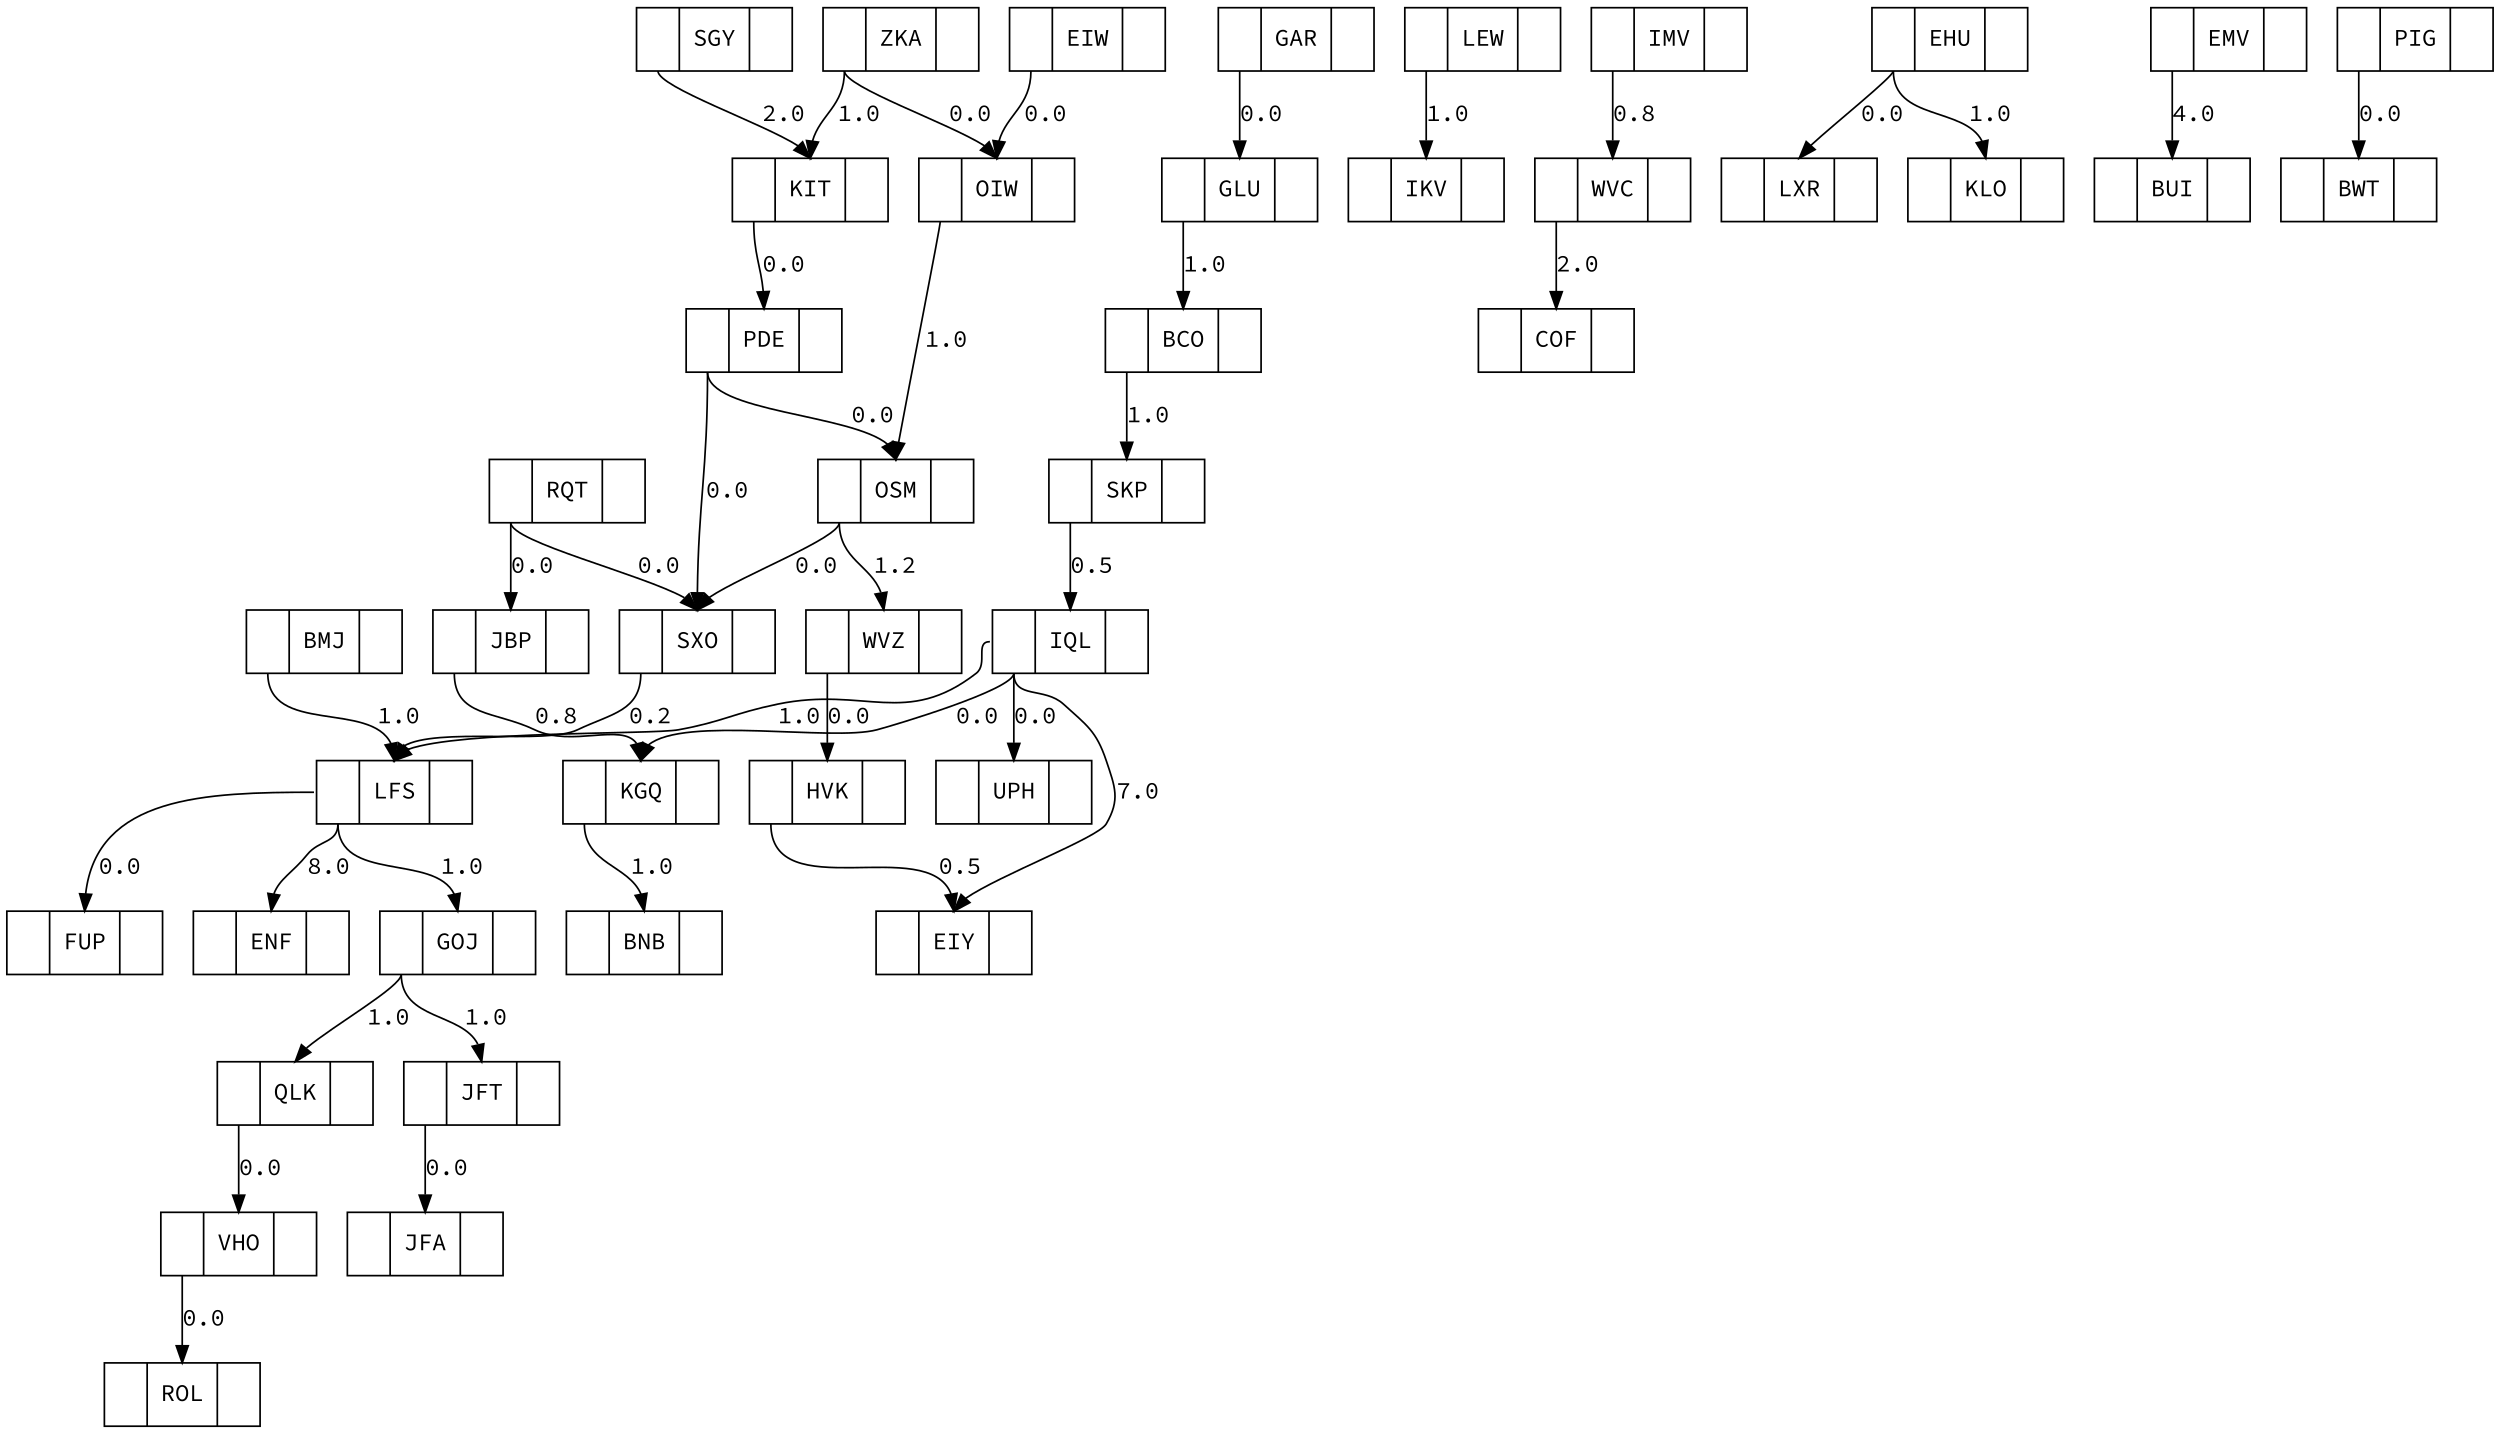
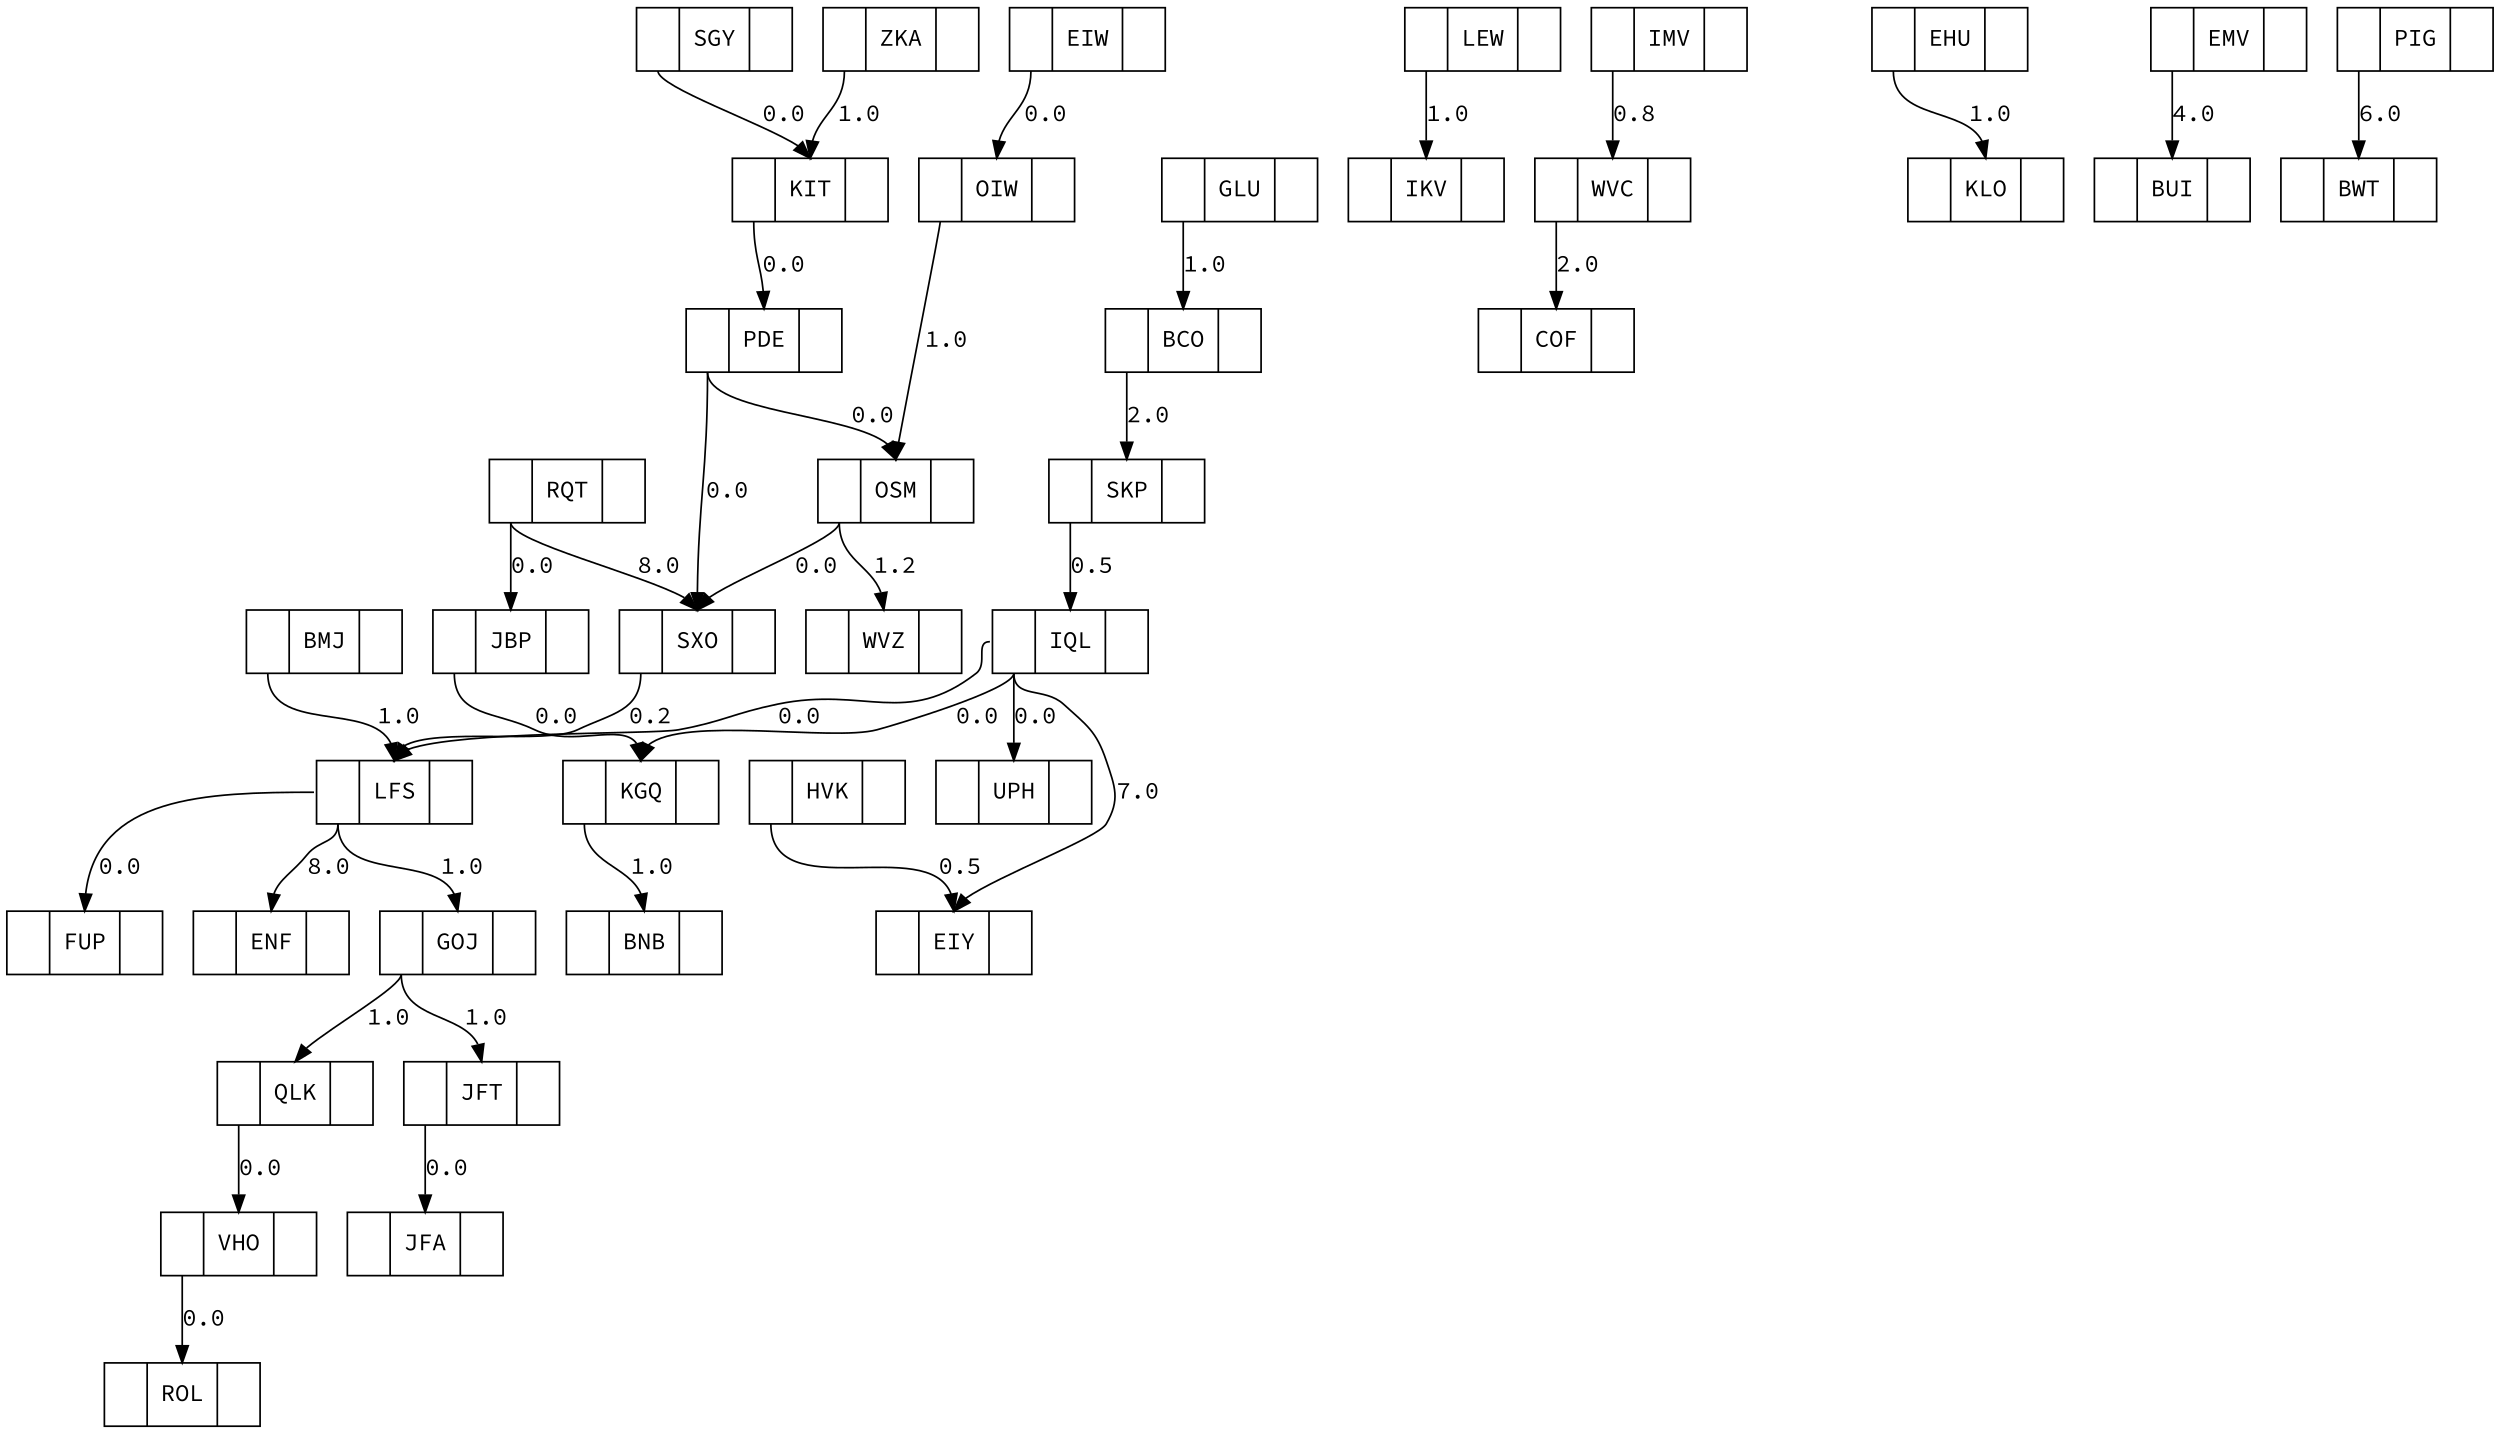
(1296, 39) -> none
(913, 111) -> none
(784, 115) -> (784, 115)
(2380, 115) -> (2380, 115)
(1799, 190) -> none
(1148, 416) -> (1148, 416)
(659, 566) -> (659, 566)
(827, 710) -> none
(556, 717) -> (556, 717)
(799, 717) -> (799, 717)
